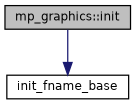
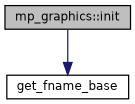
(68, 87) -> (68, 87)
